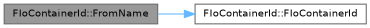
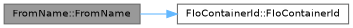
(81, 14) -> (72, 14)
